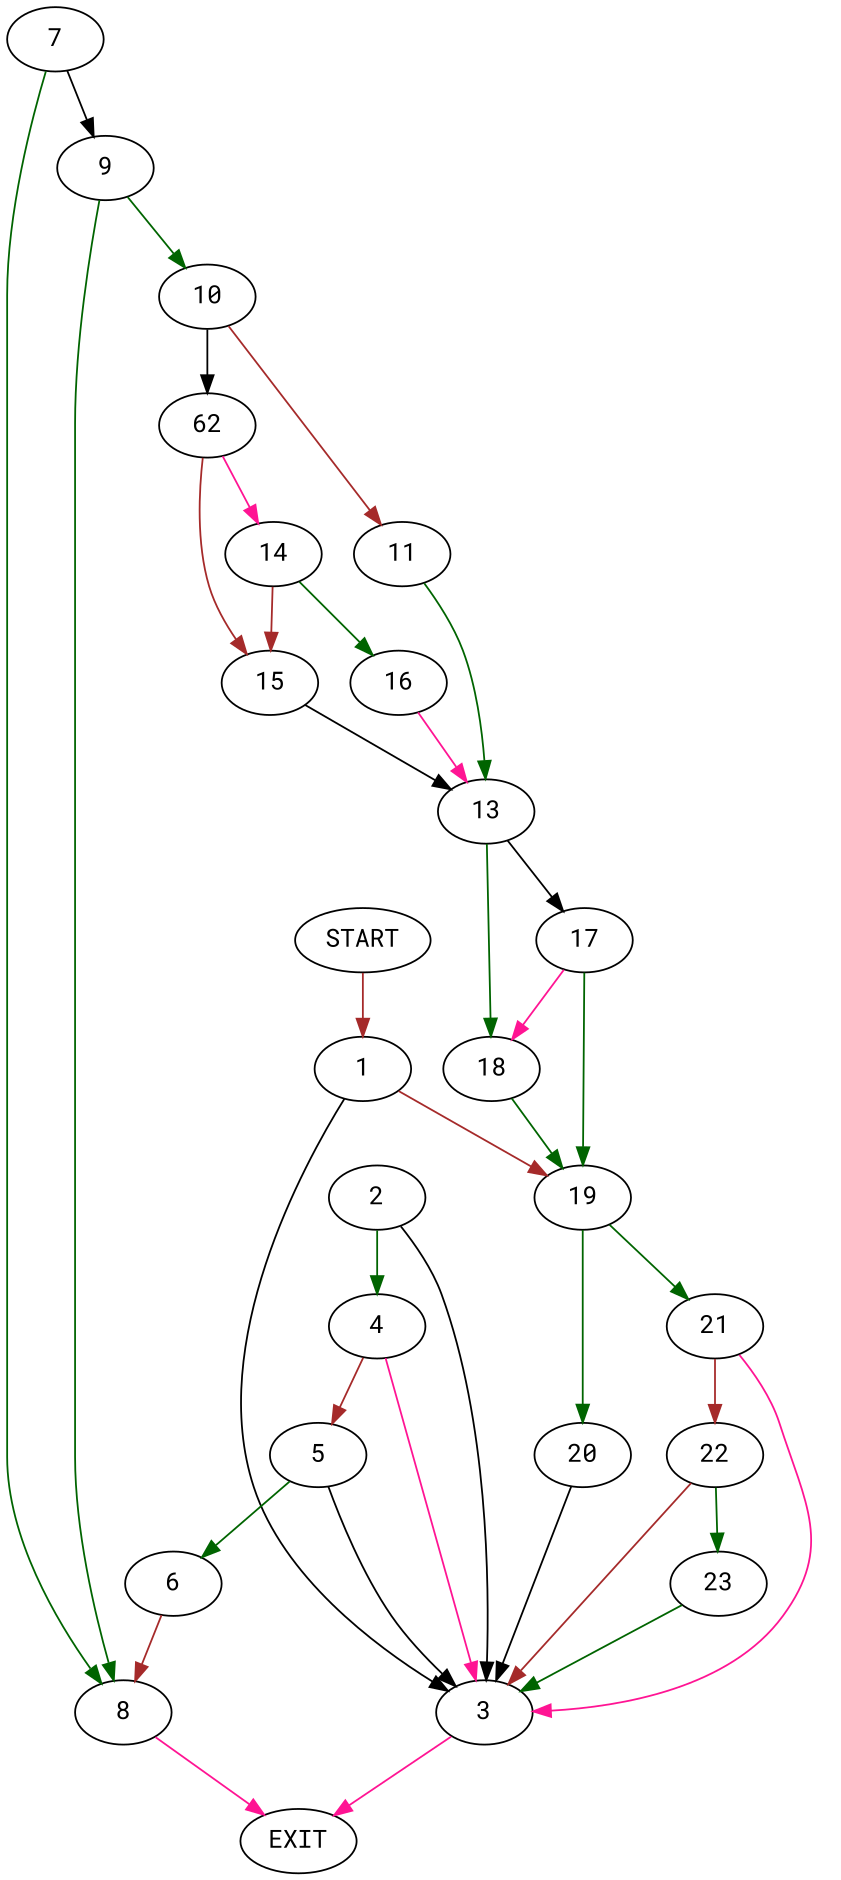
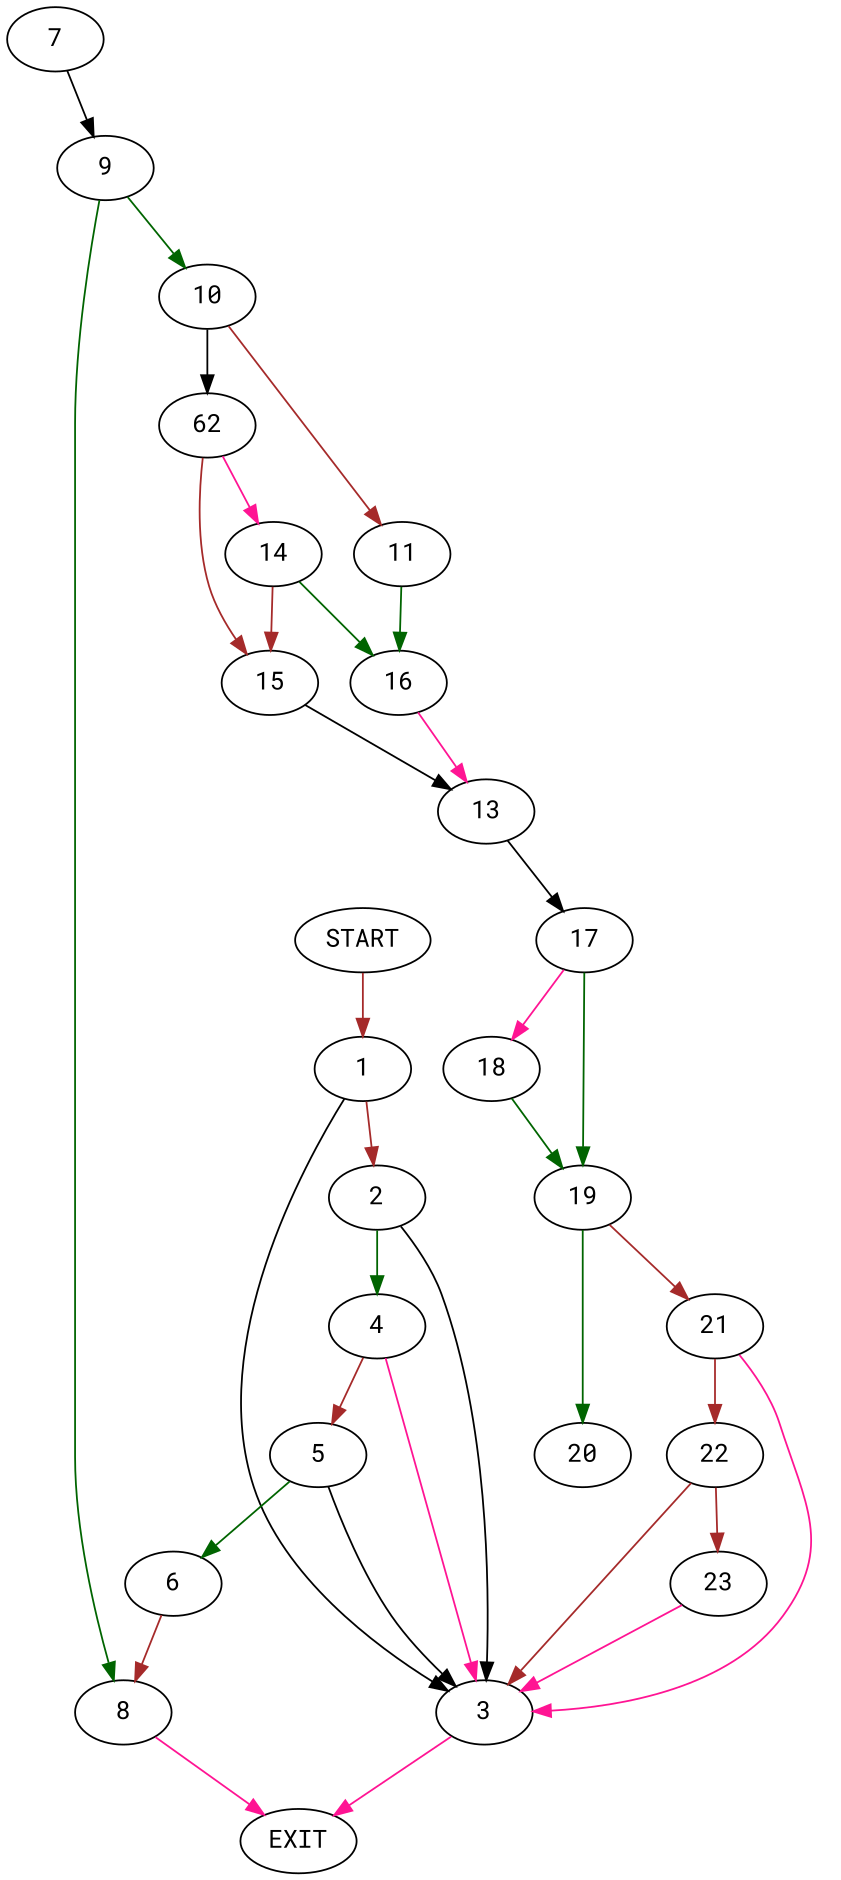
(468, 667) -> (401, 610)
(7, 878) -> none
(489, 931) -> none
(465, 1129) -> (369, 1125)
(642, 1256) -> (642, 1256)
(717, 1511) -> (717, 1511)
(537, 1575) -> none
(609, 1644) -> (609, 1644)
